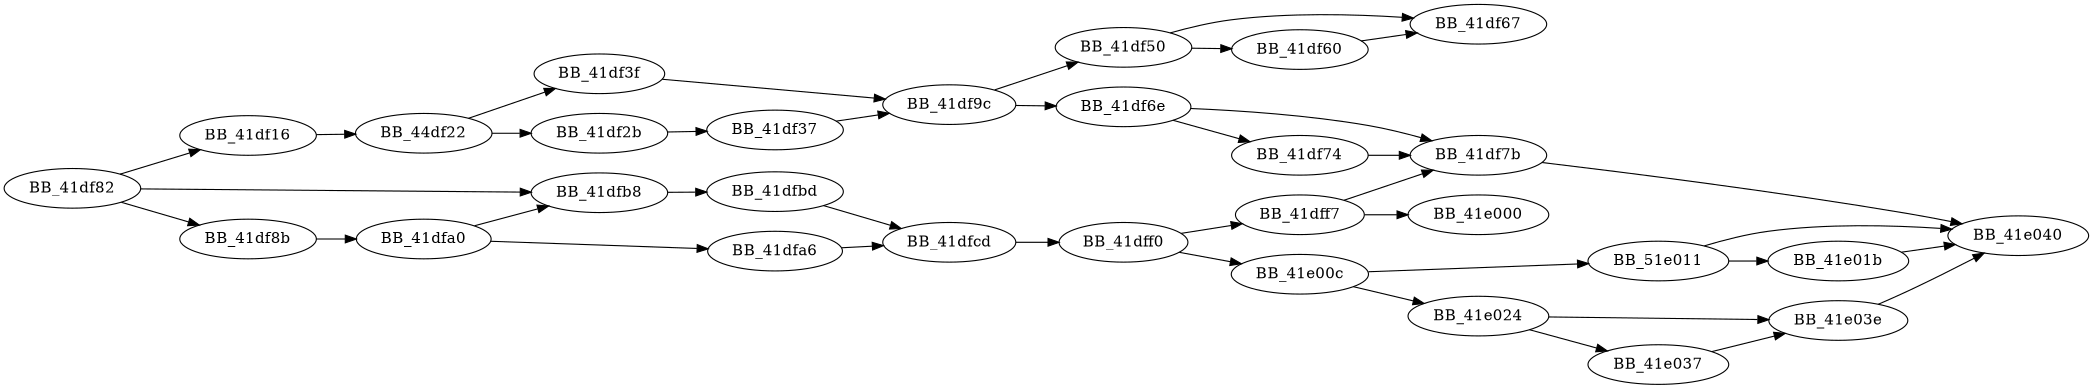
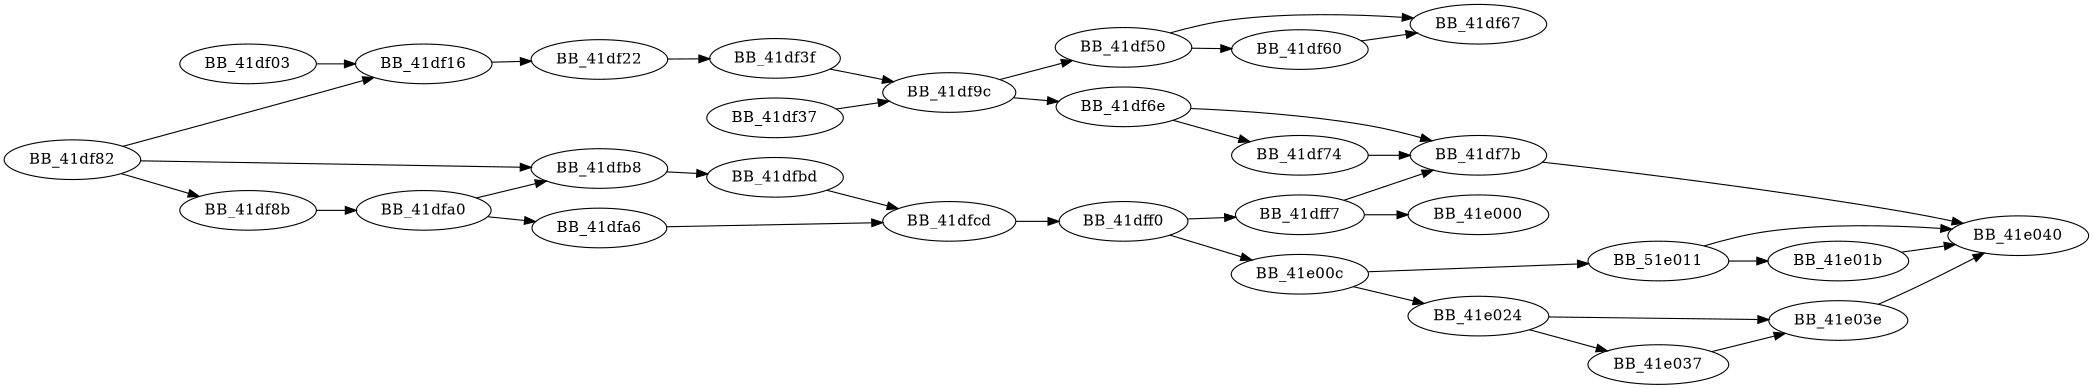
none -> (248, 64)
(424, 133) -> (599, 59)
(599, 133) -> none
